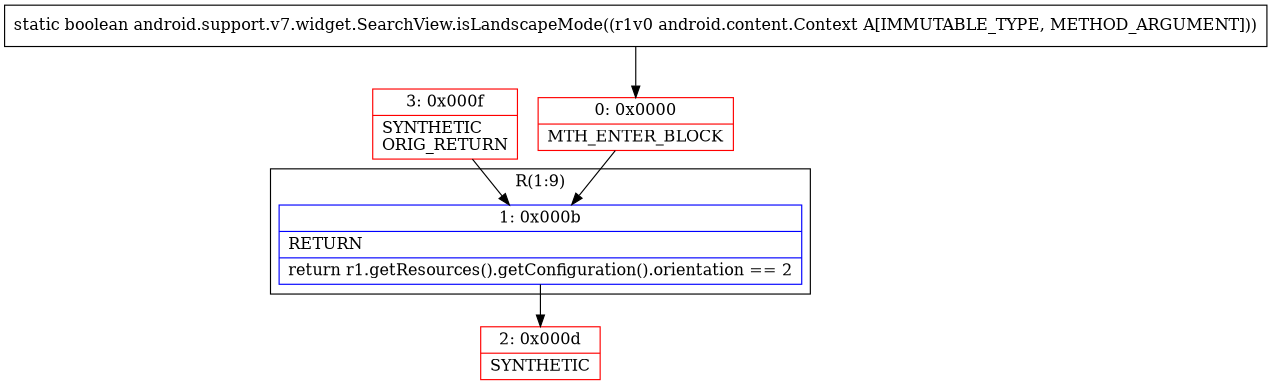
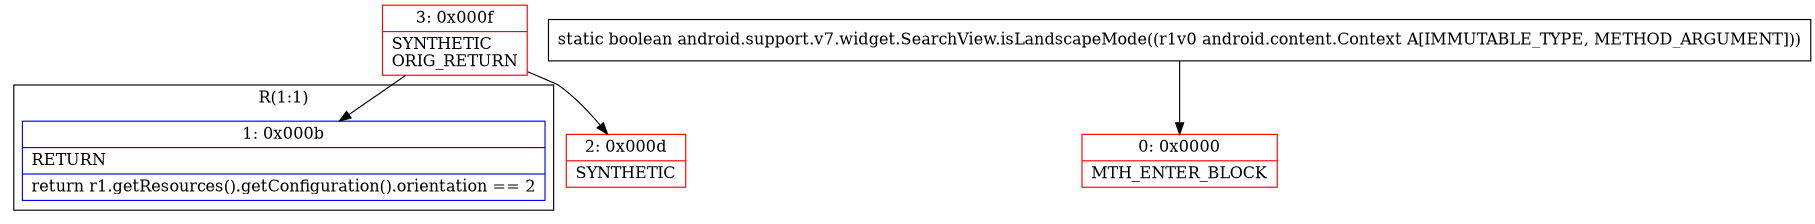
(595, 176) -> none
(540, 182) -> (284, 98)
(540, 301) -> (568, 93)
